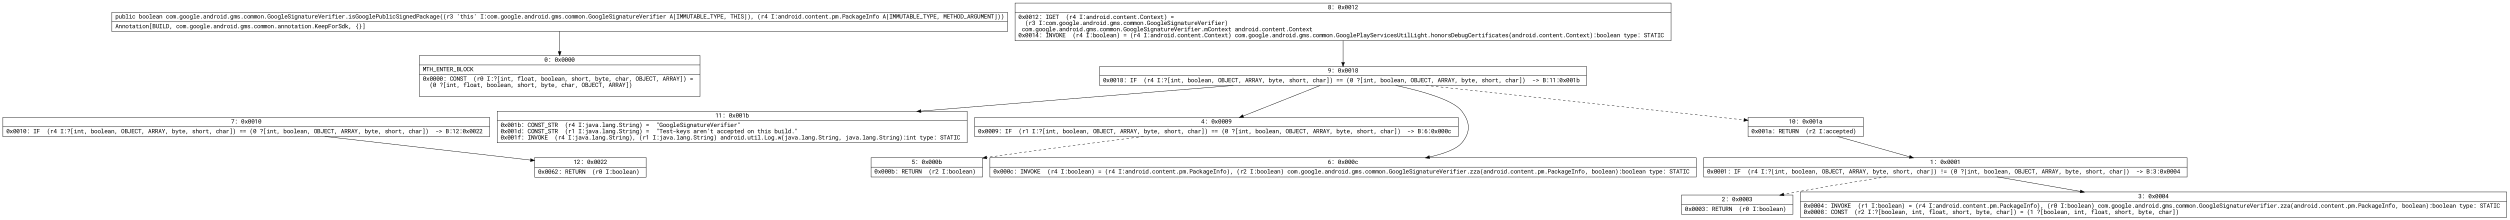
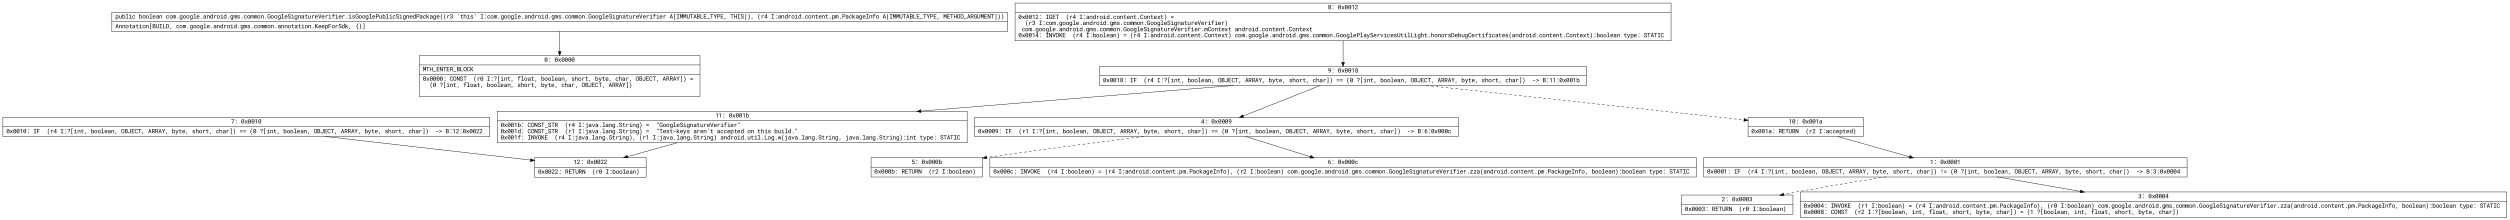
(1461, 111) -> (1278, 147)
none -> (653, 150)
(590, 172) -> (590, 172)
